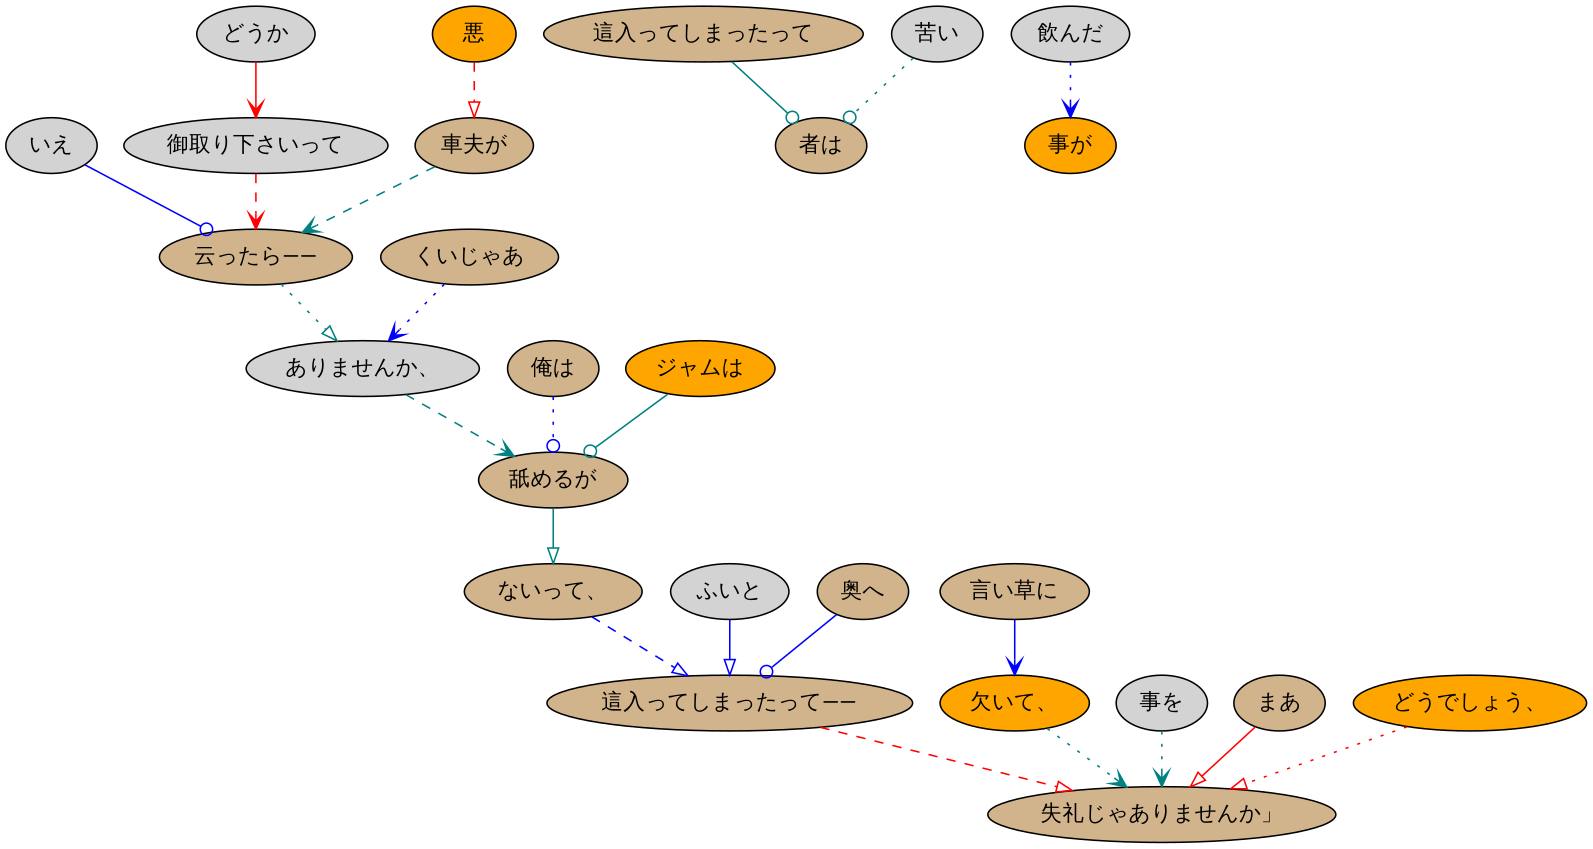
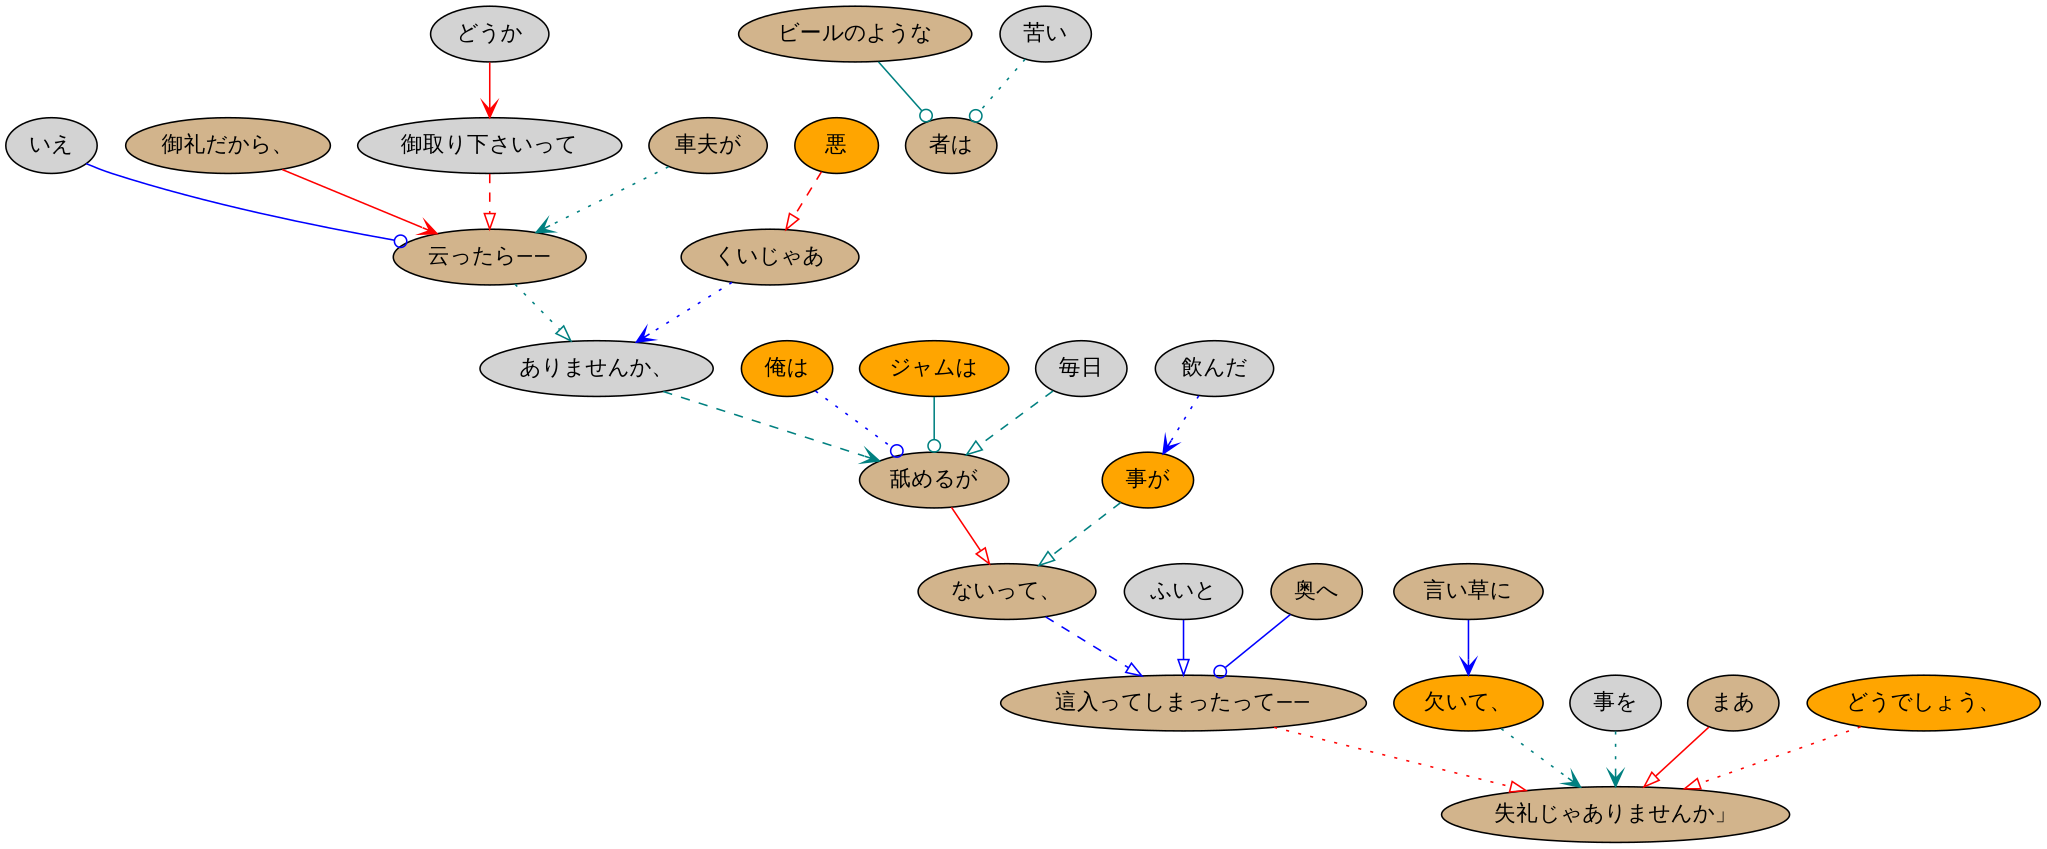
(703, 34) -> (855, 34)
(474, 82) -> (808, 194)
none -> (228, 146)
(256, 194) -> (490, 194)
(376, 196) -> (609, 196)
(553, 369) -> (787, 369)
none -> (1081, 369)
(553, 528) -> (966, 529)
none -> (1086, 529)
(939, 757) -> (1392, 757)
